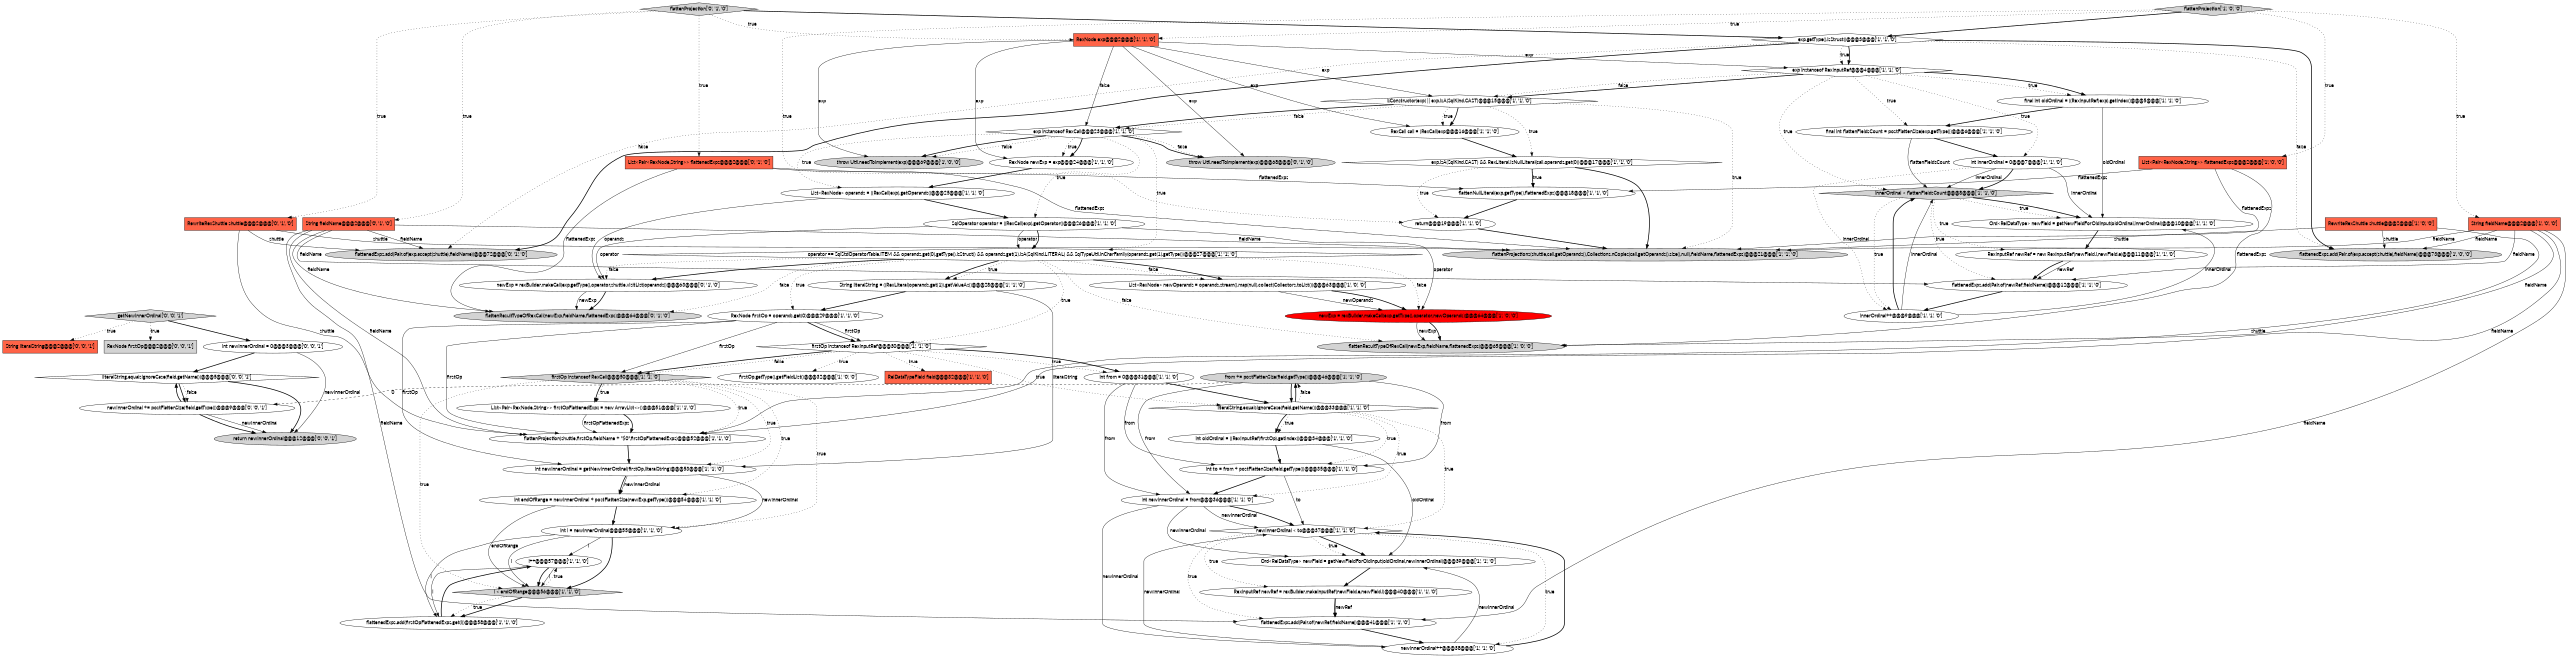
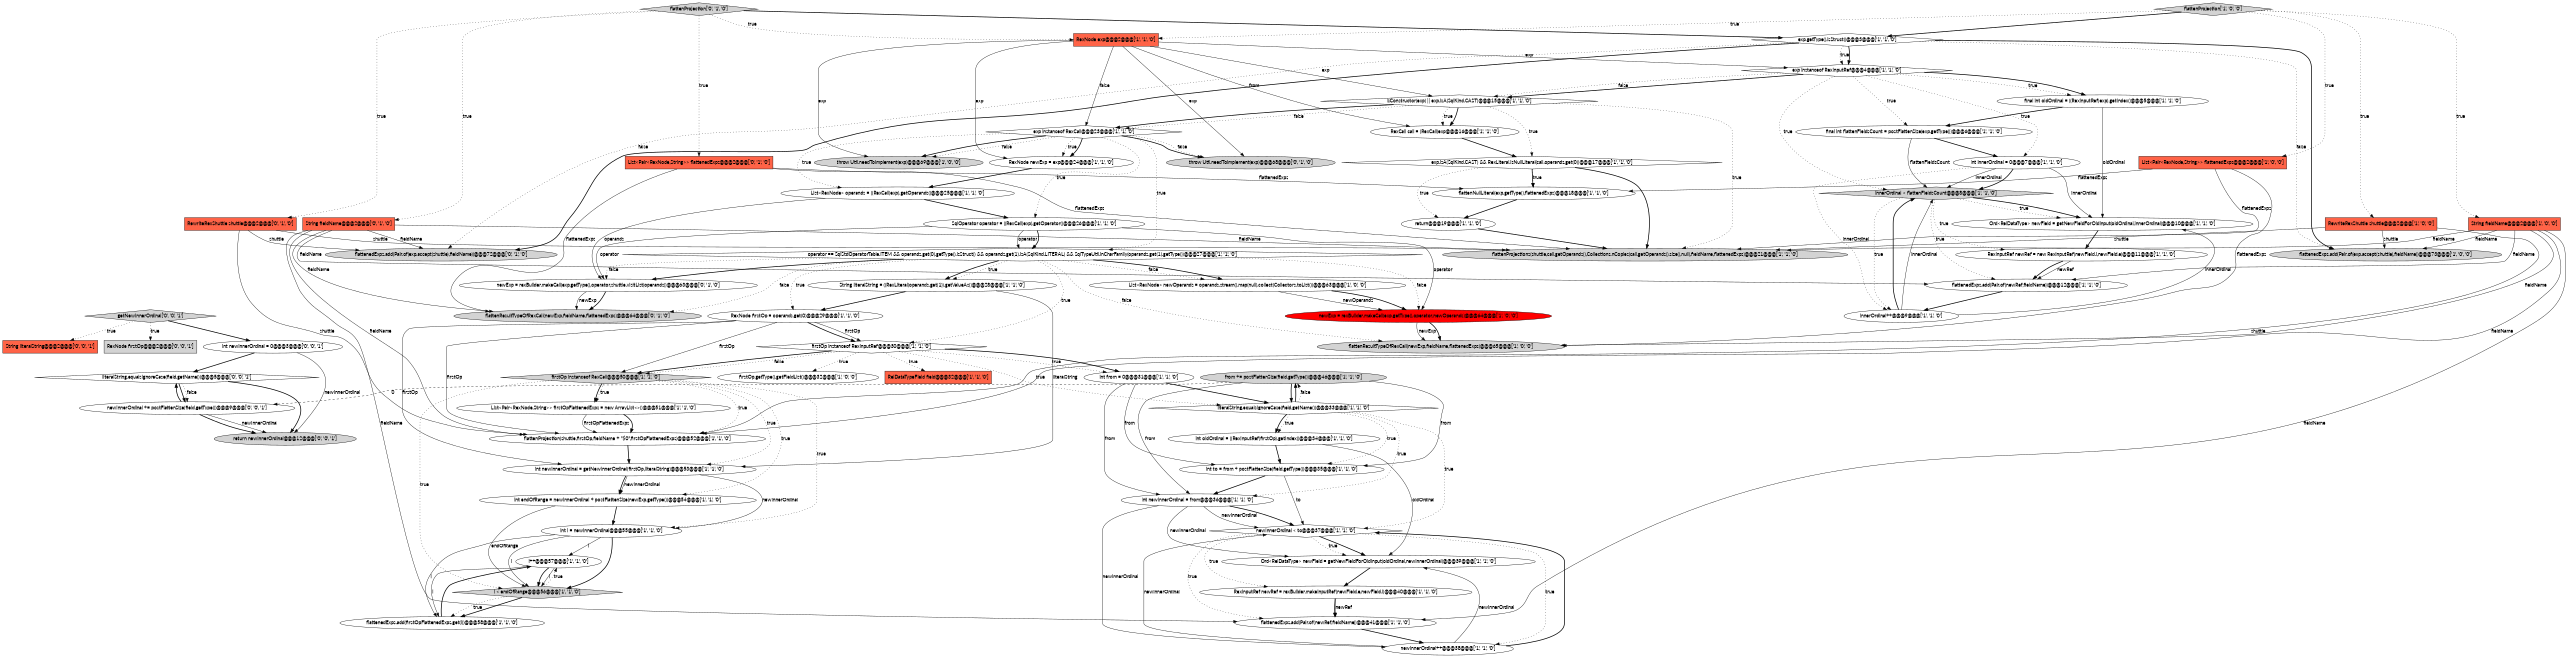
(1098, 24) -> (2360, 75)
(1254, 86) -> (1254, 86)
